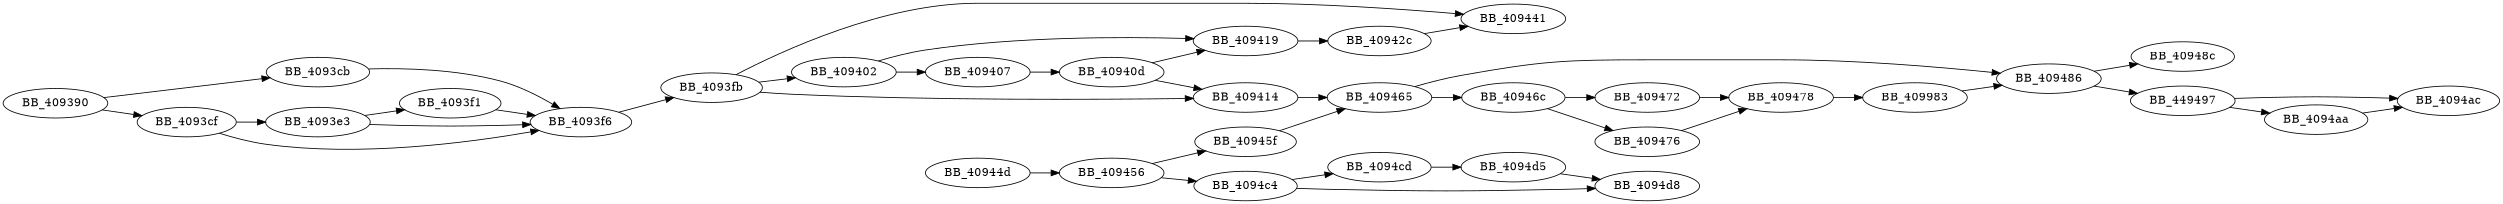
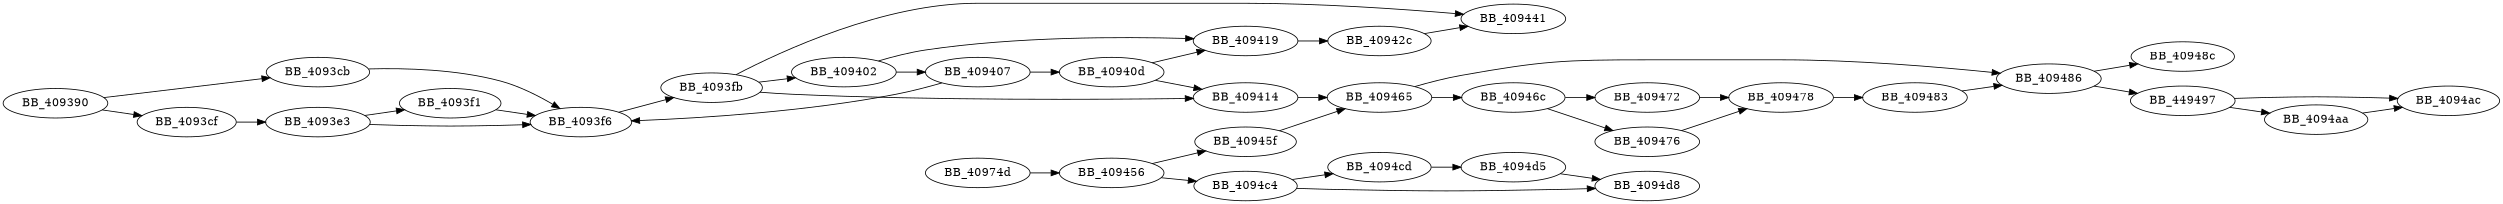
(1915, 98) -> (1915, 98)
(375, 149) -> (792, 110)
(978, 173) -> (978, 173)
